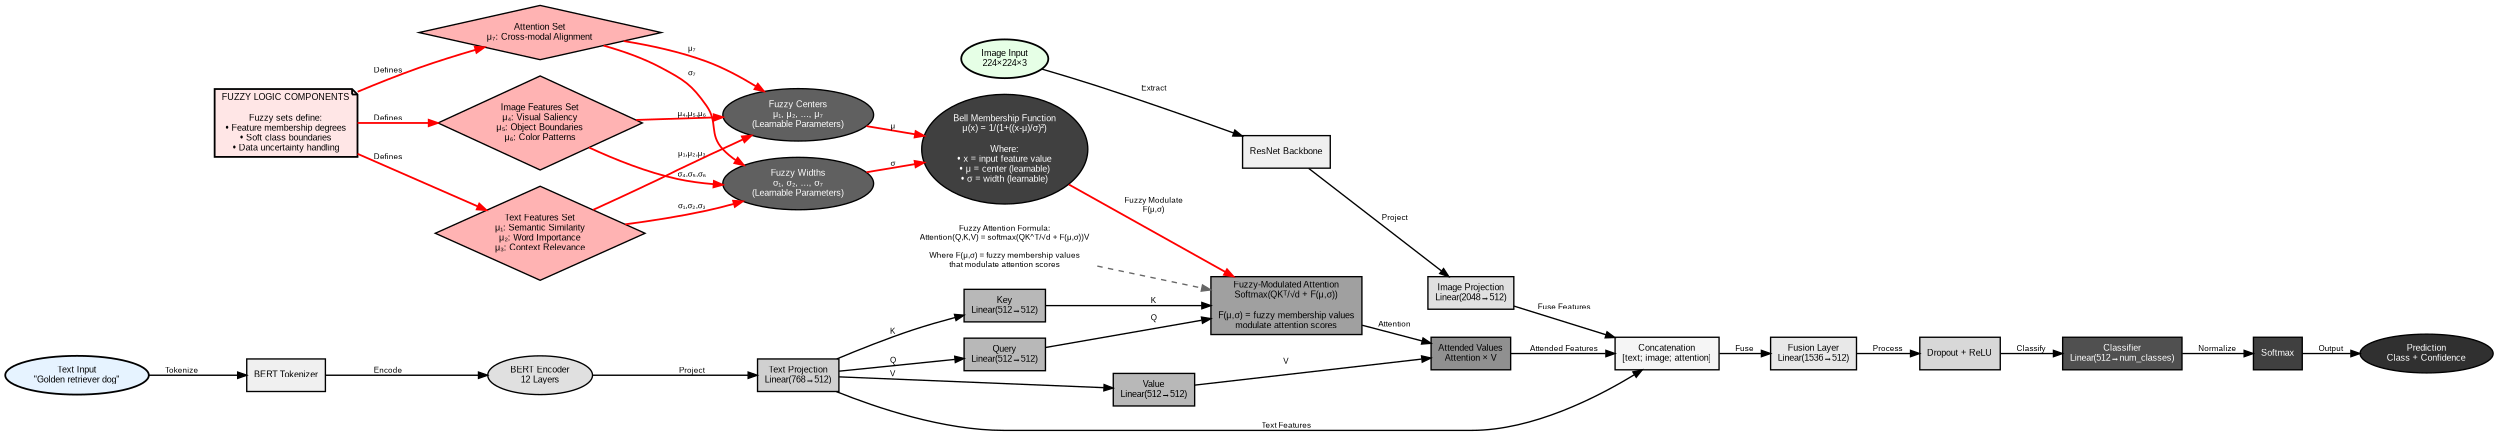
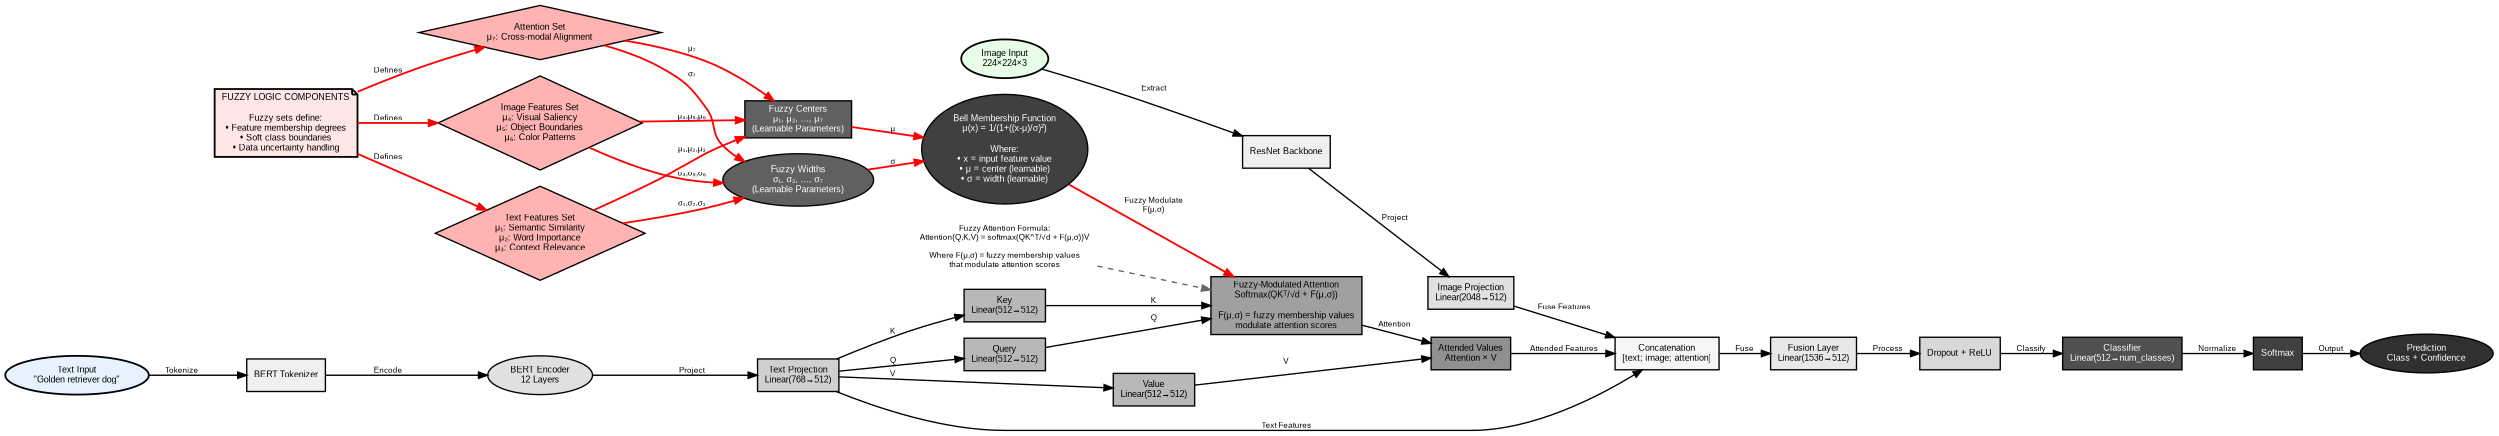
(798, 115) -> (798, 119)
